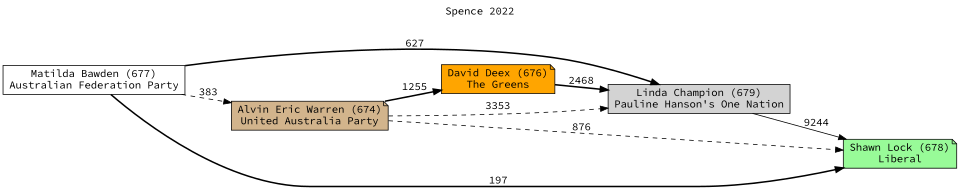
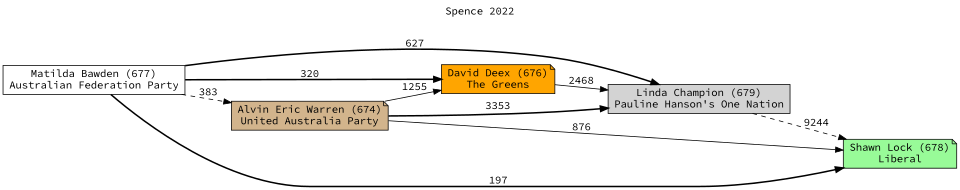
none -> (309, 80)
(578, 87) -> (578, 87)
(409, 96) -> (409, 96)
(494, 114) -> (494, 114)
(796, 125) -> (796, 125)
(612, 135) -> (612, 135)
